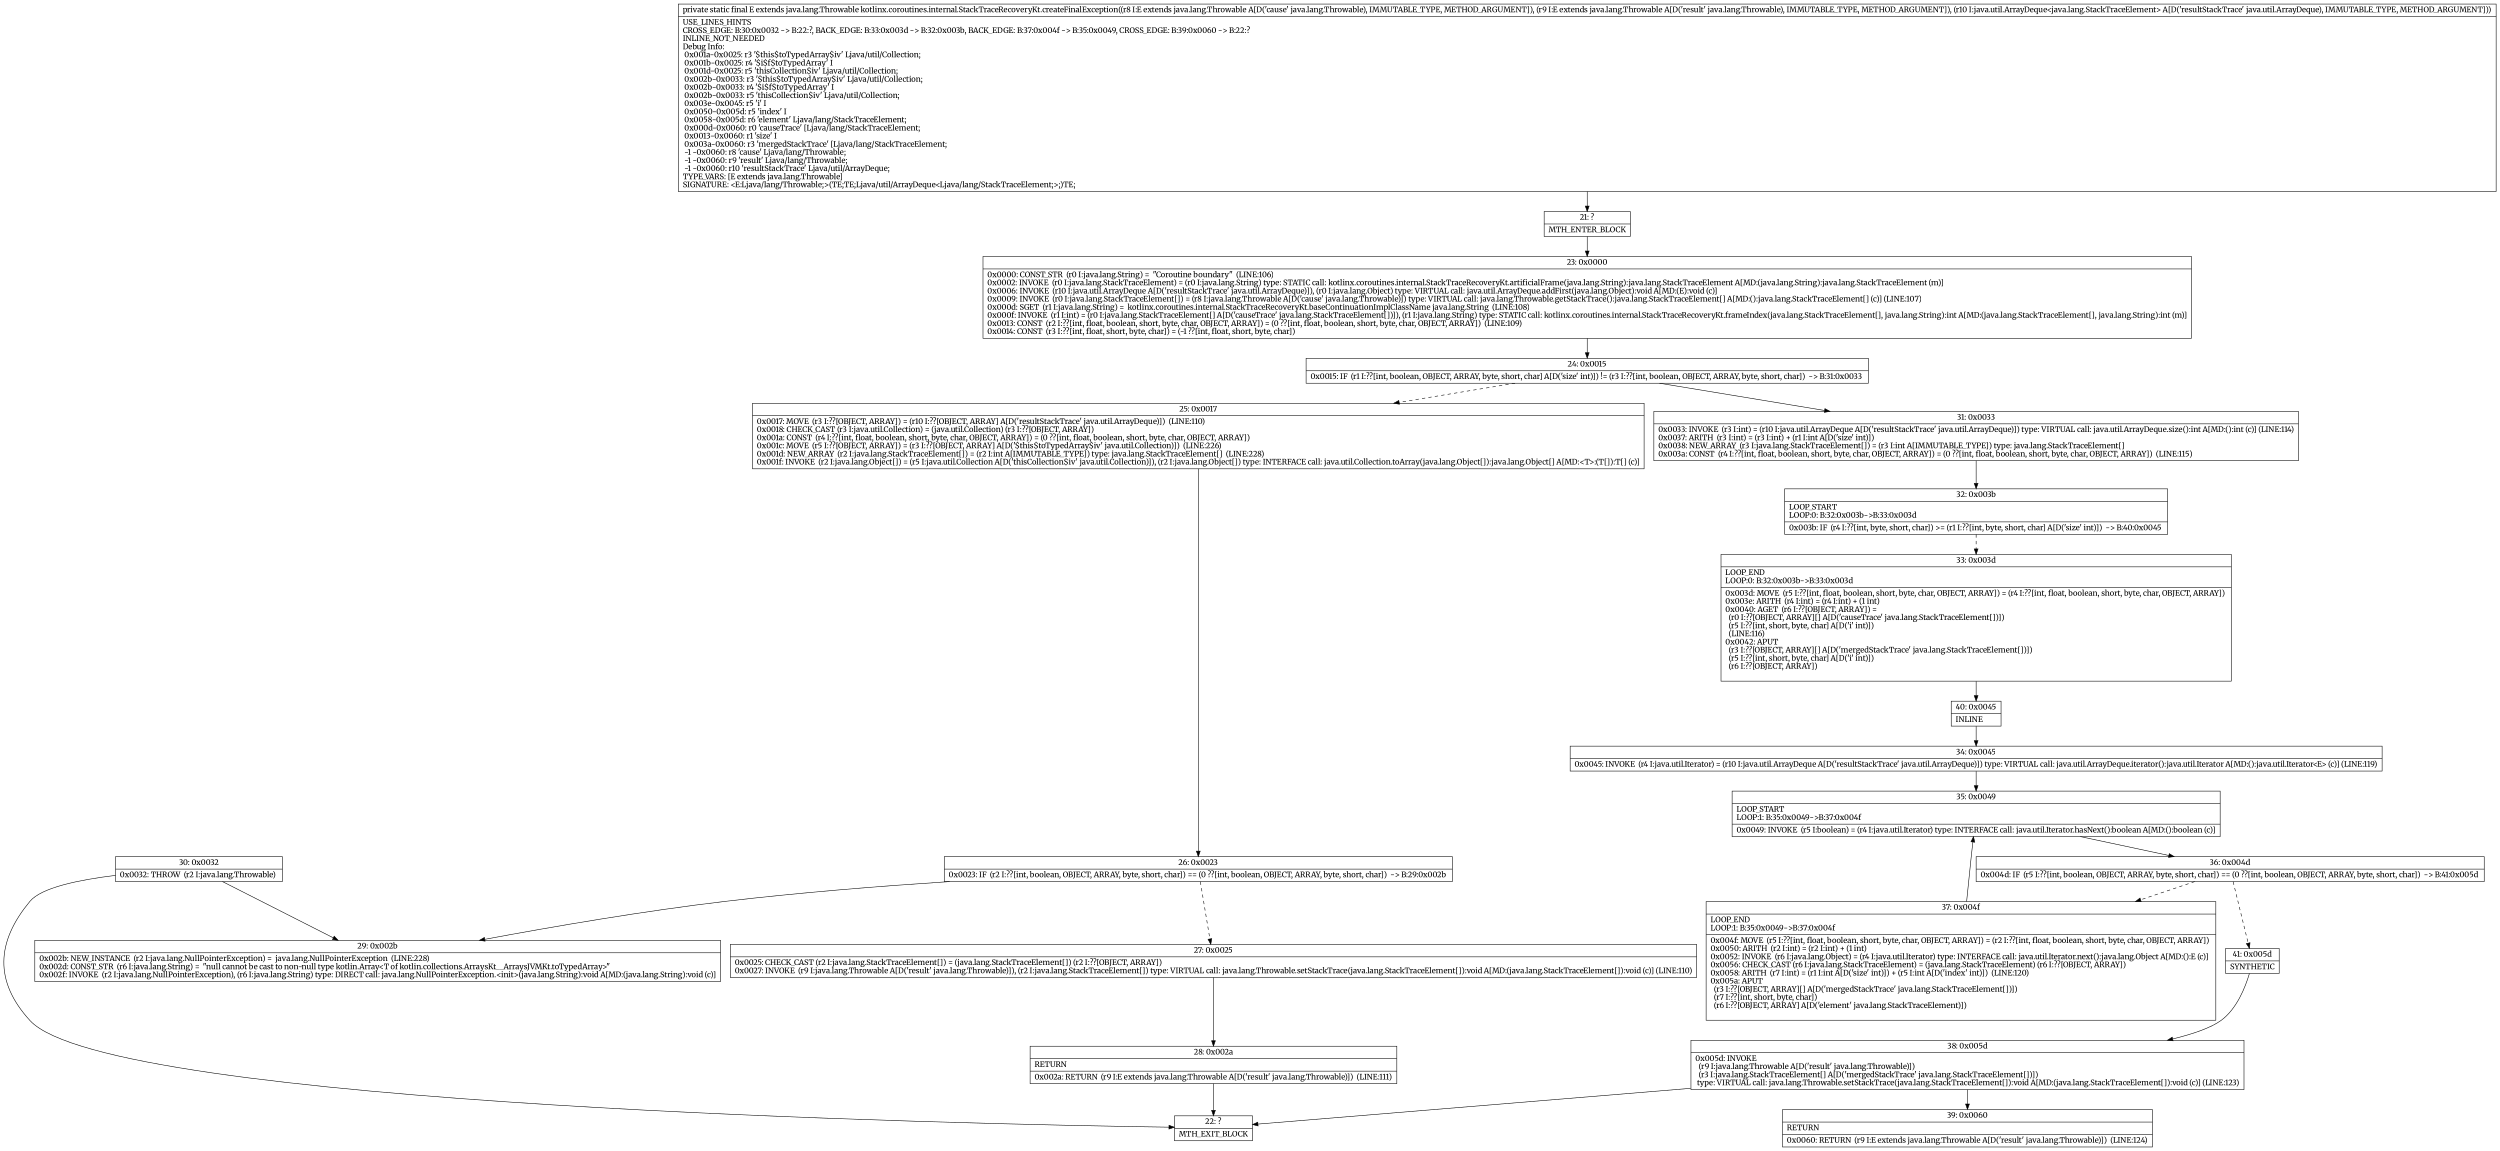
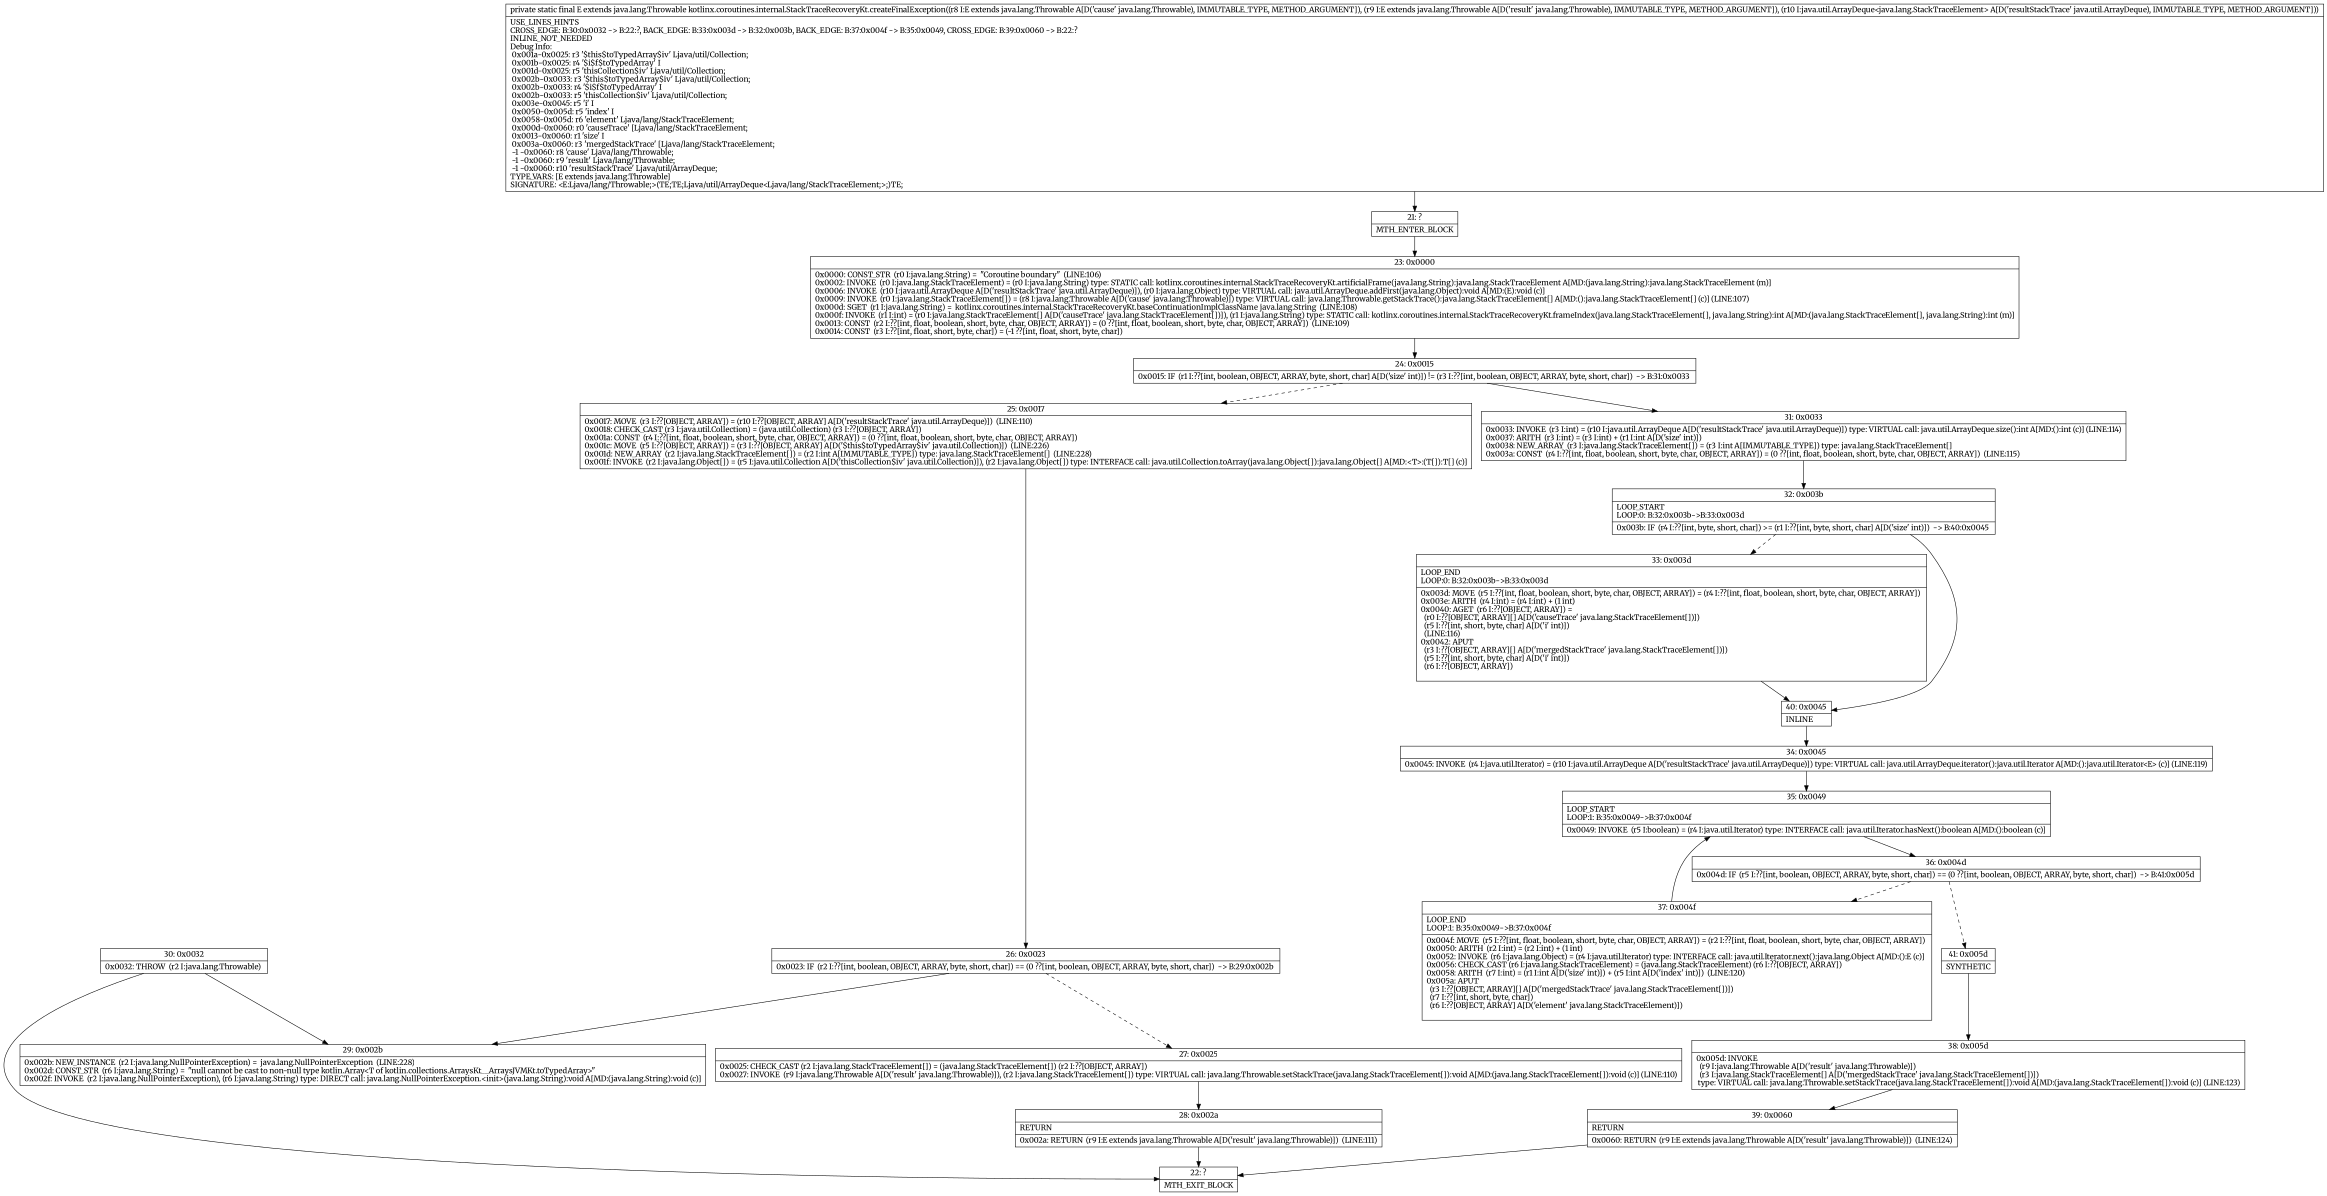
none -> (1949, 652)
(1474, 1106) -> (1415, 1160)
